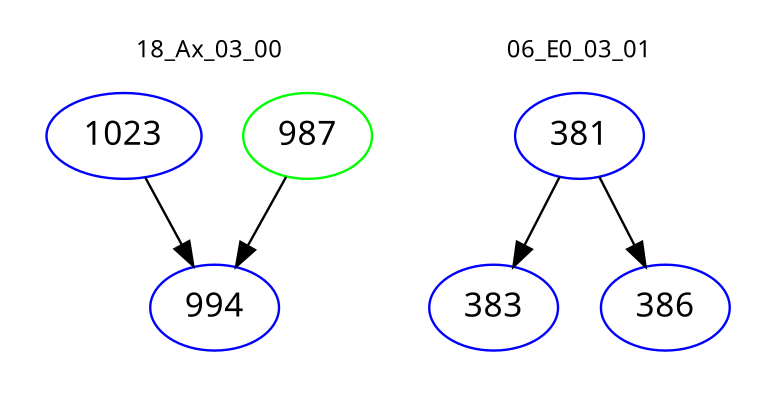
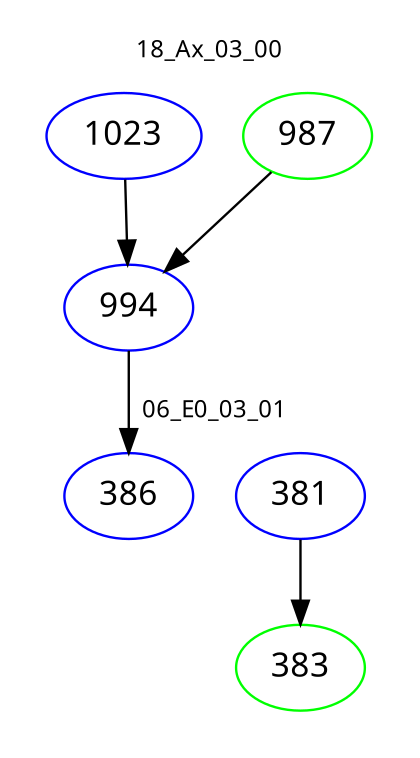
(617, 211) -> (129, 403)
(494, 308) -> (300, 668)
